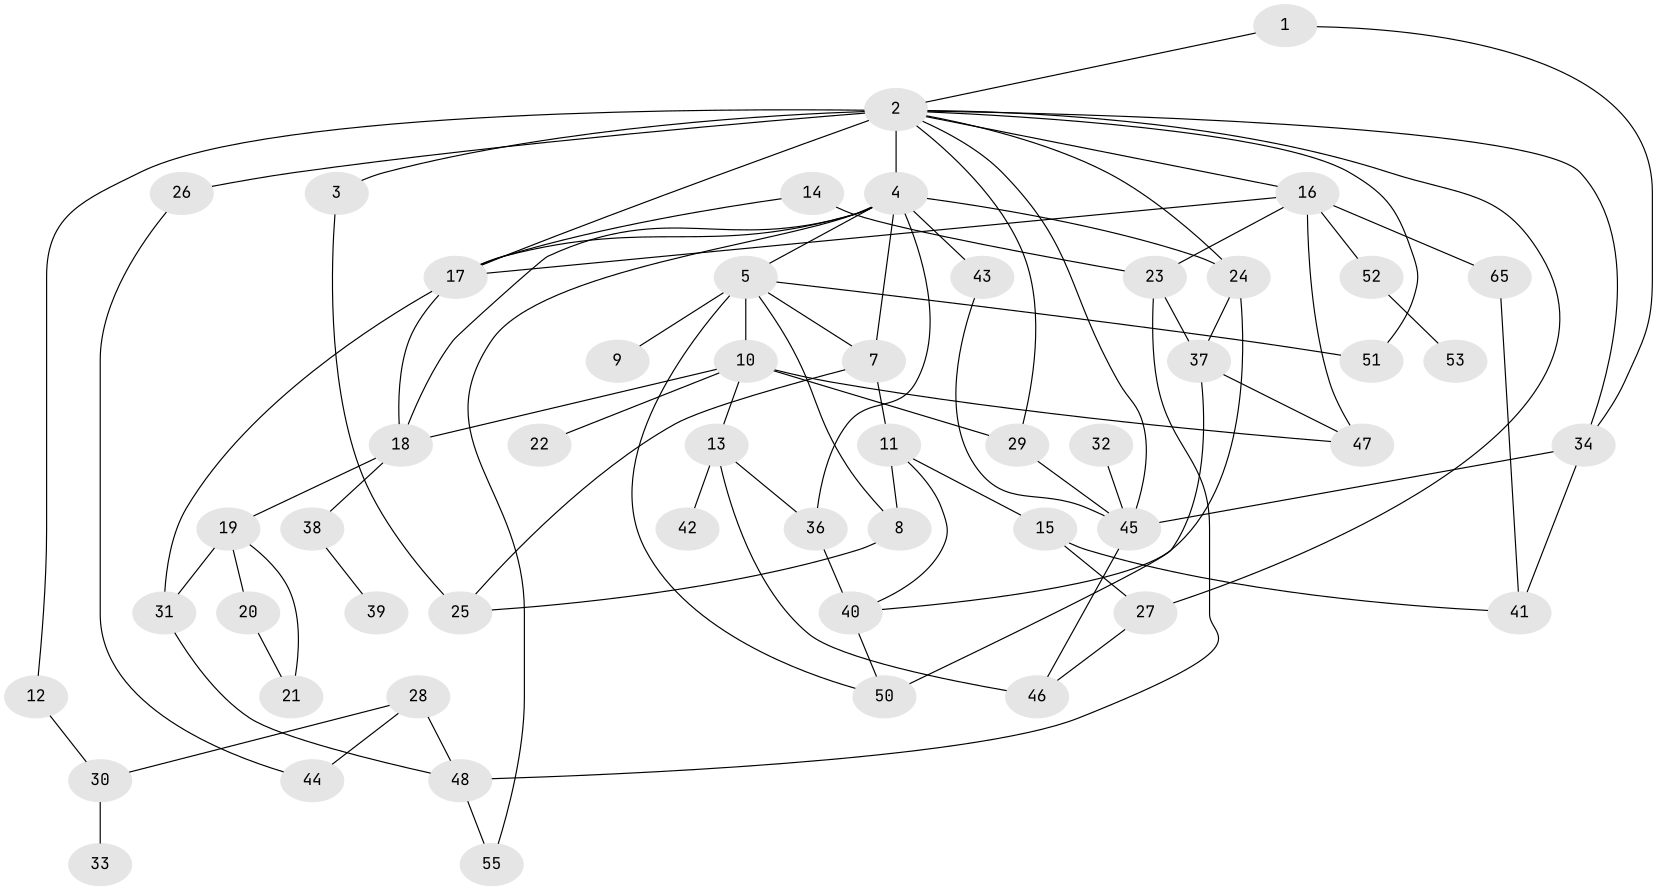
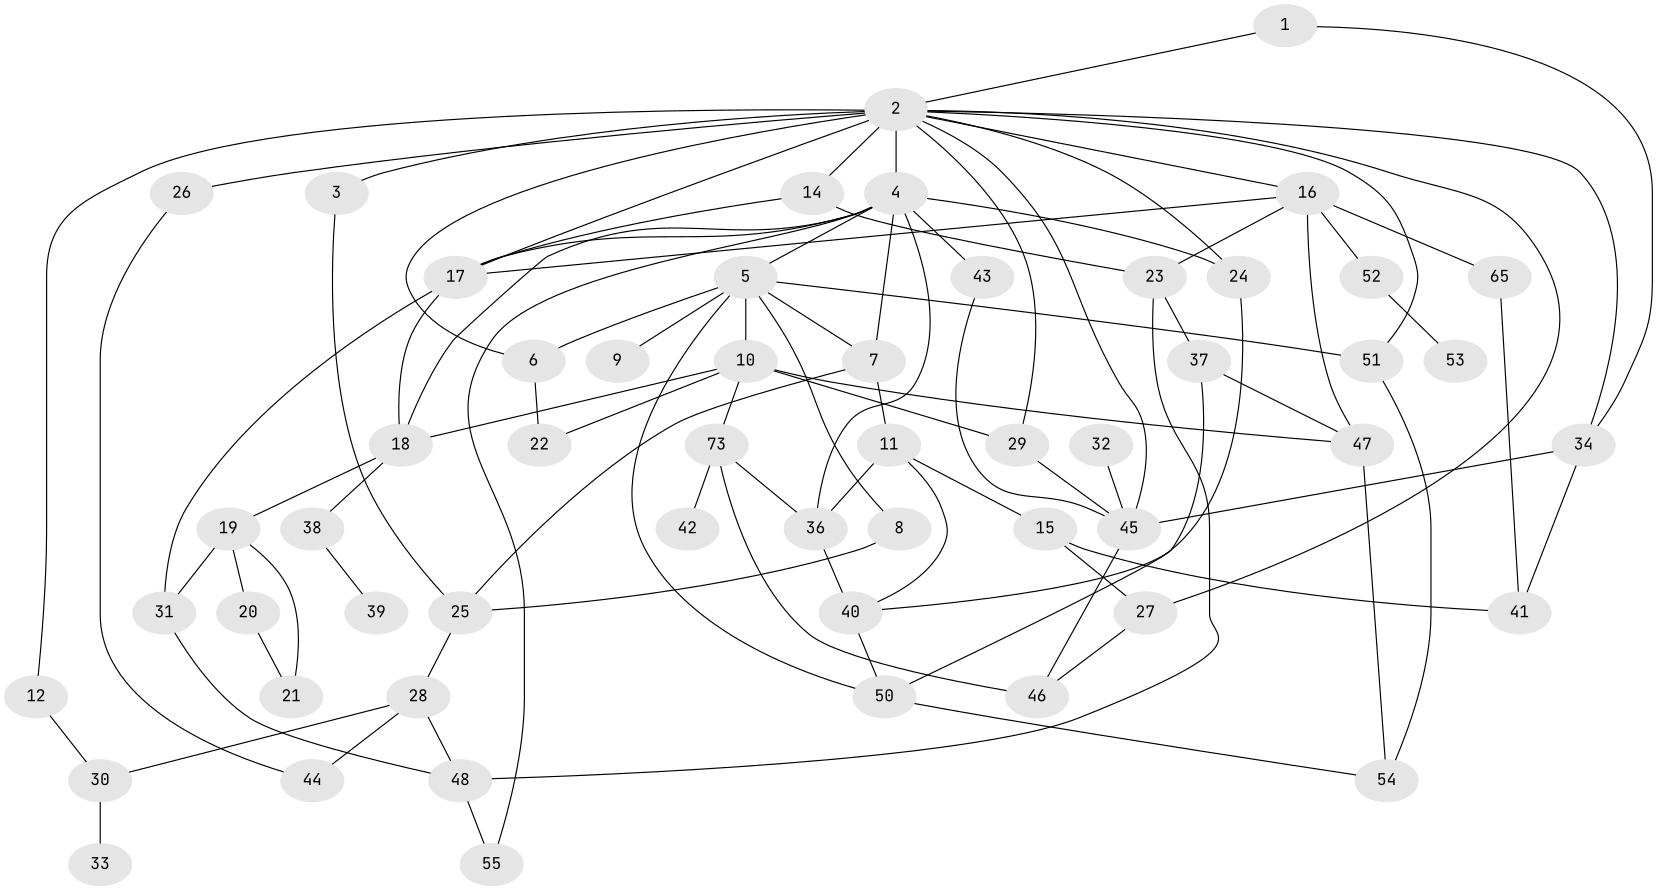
none -> (854, 151)
(1219, 319) -> none
none -> (534, 361)
(717, 445) -> (717, 445)
(894, 487) -> (852, 487)
none -> (439, 655)
none -> (1387, 781)
